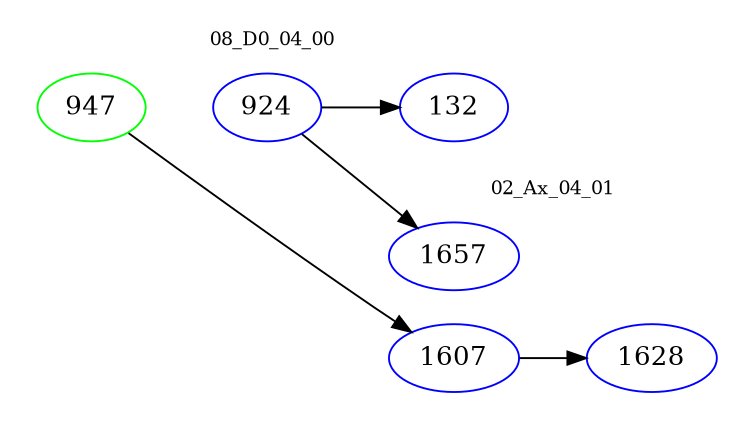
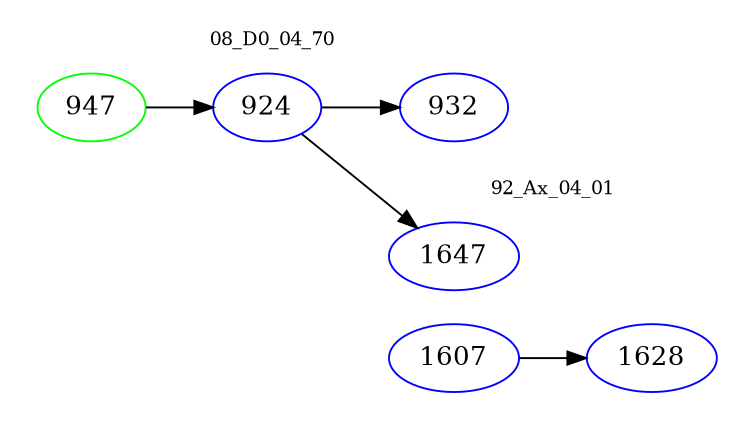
(273, 41) -> (273, 41)
(454, 107) -> (454, 107)
(553, 189) -> (553, 189)
(261, 228) -> (170, 107)
(454, 256) -> (454, 256)
